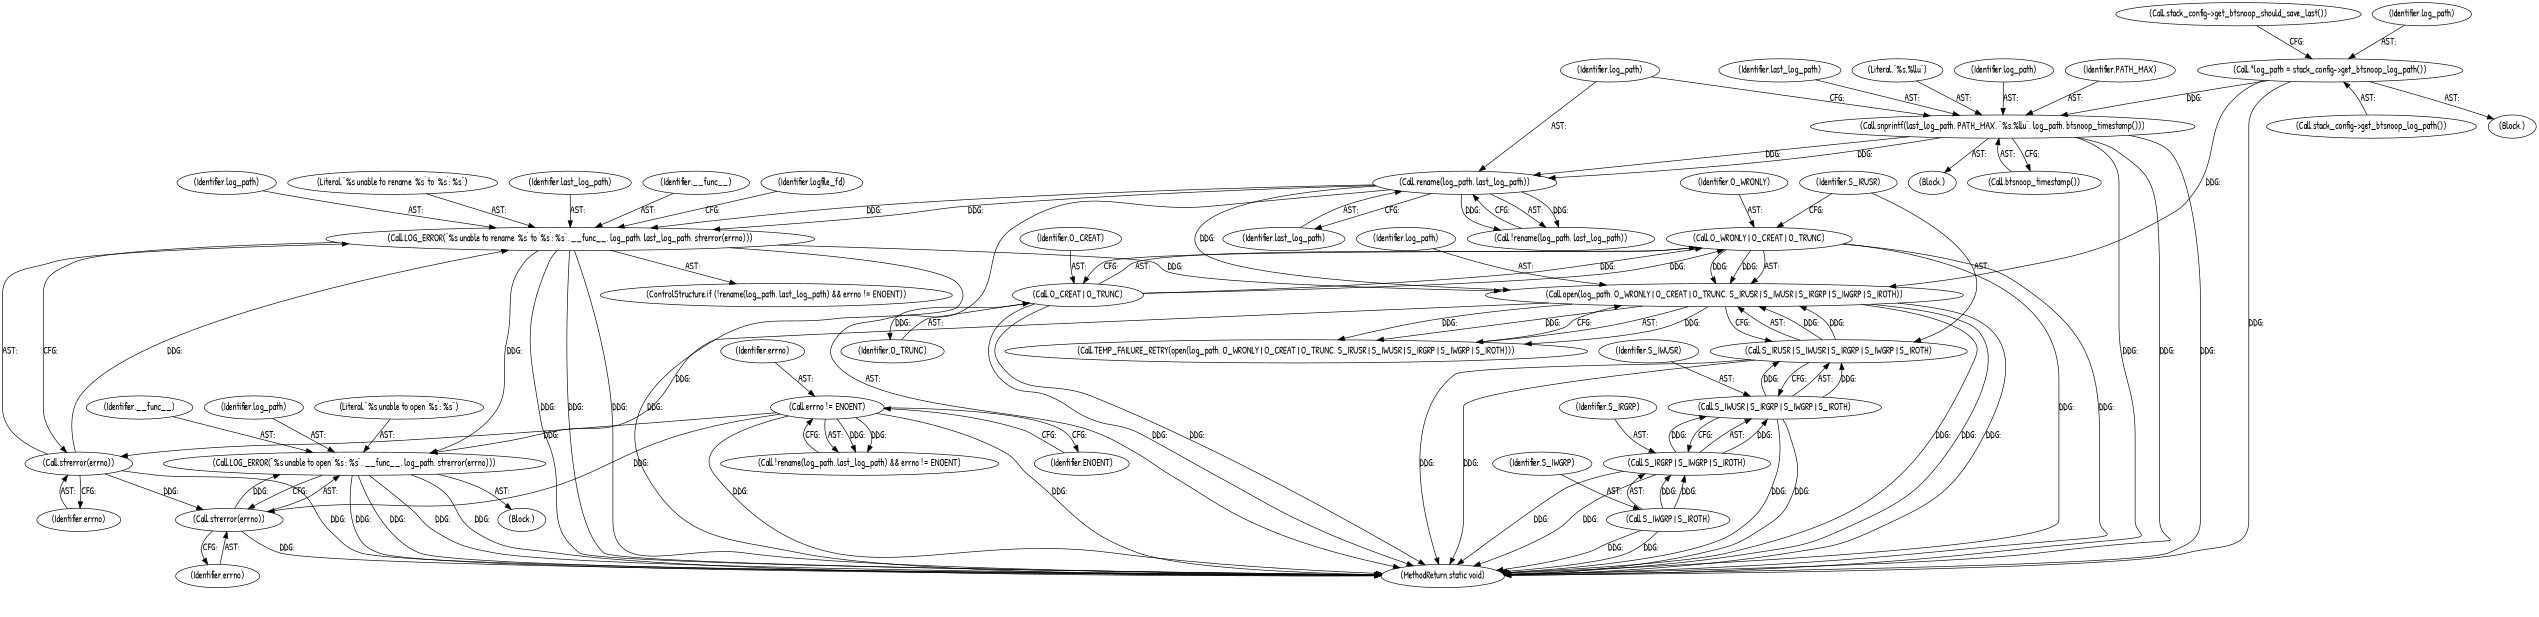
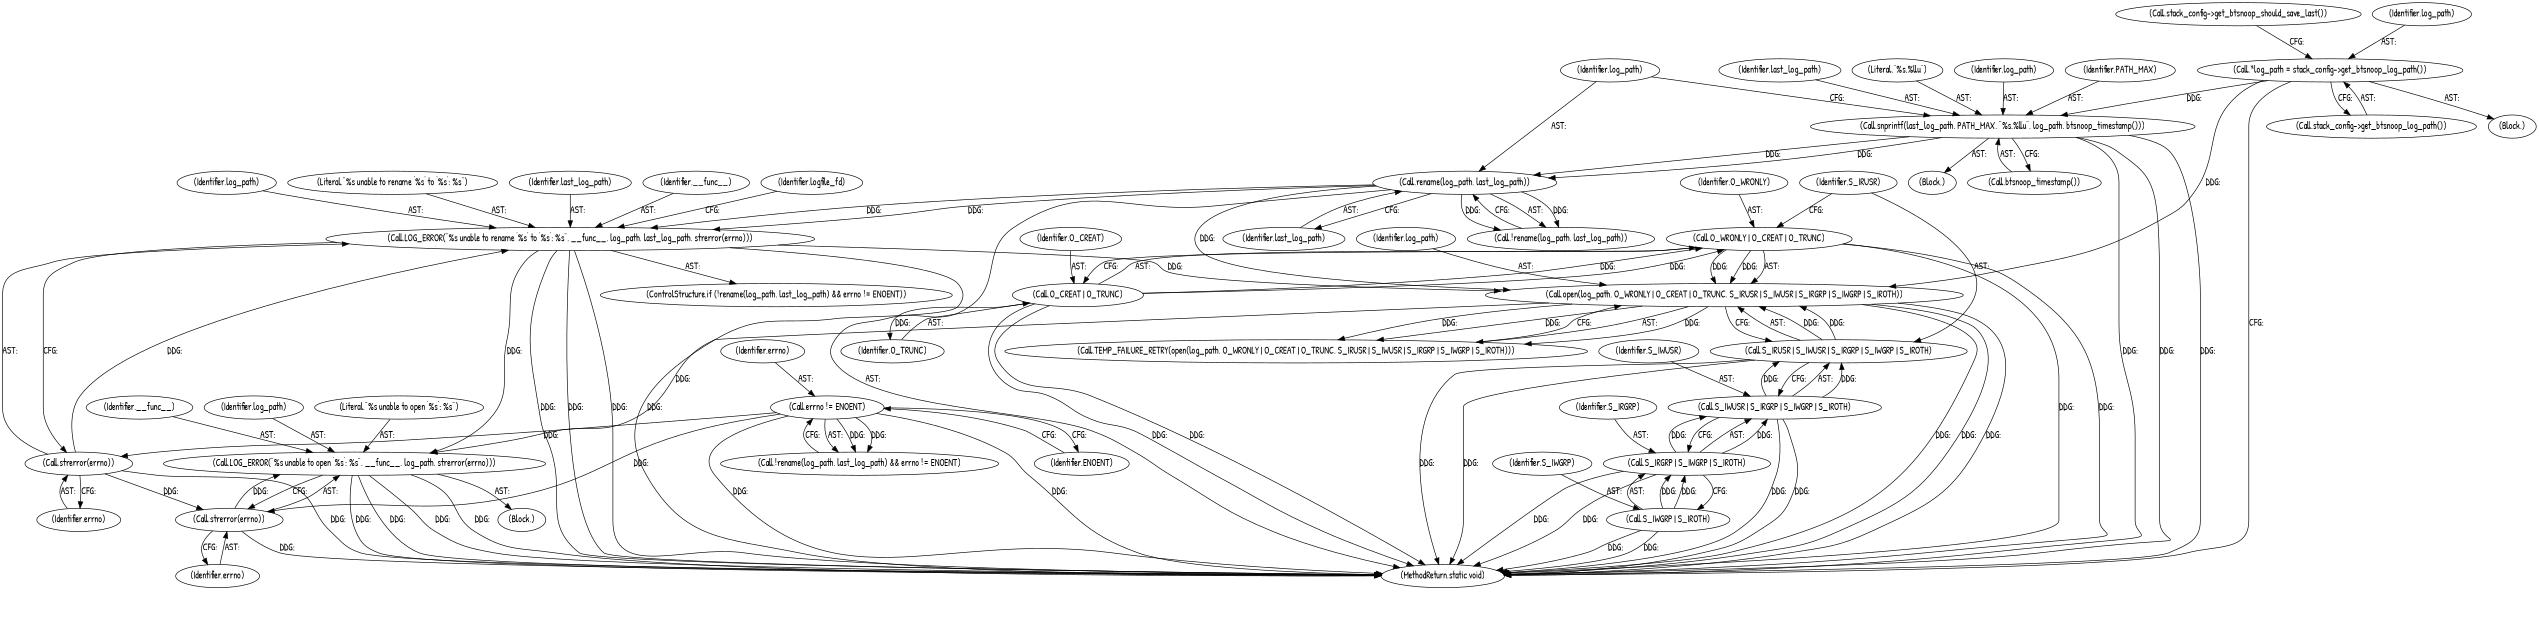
none -> (2335, 98)
(2258, 323) -> (2258, 323)
none -> (1713, 491)
